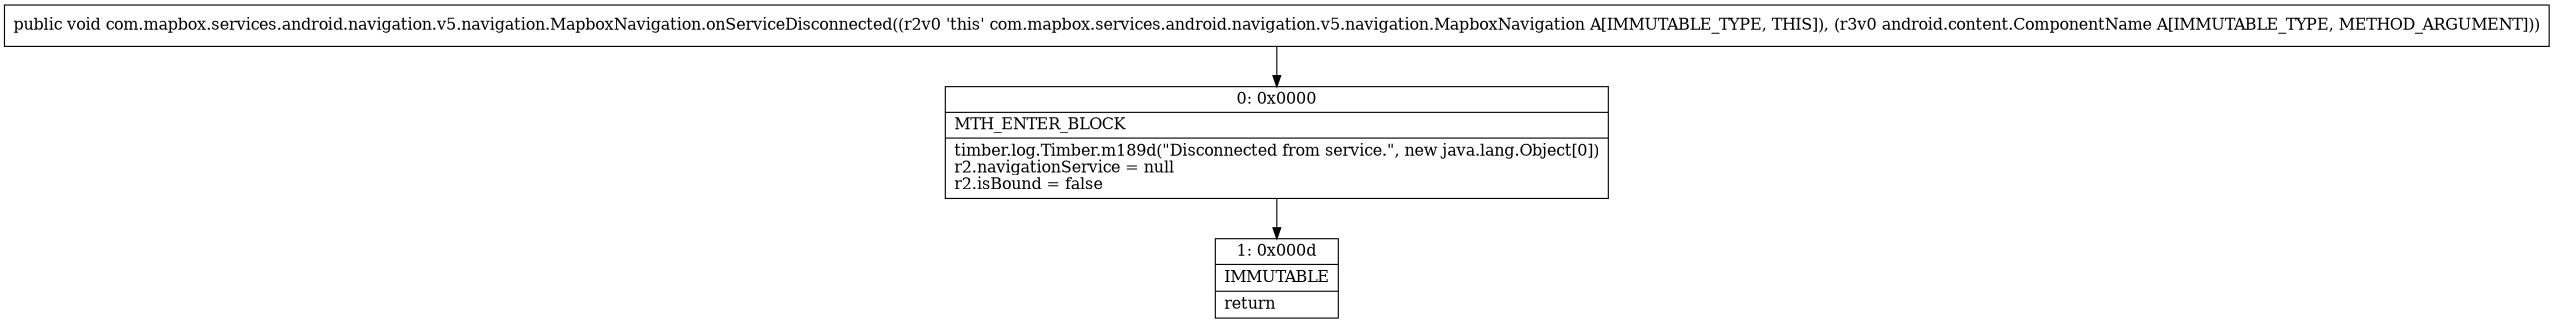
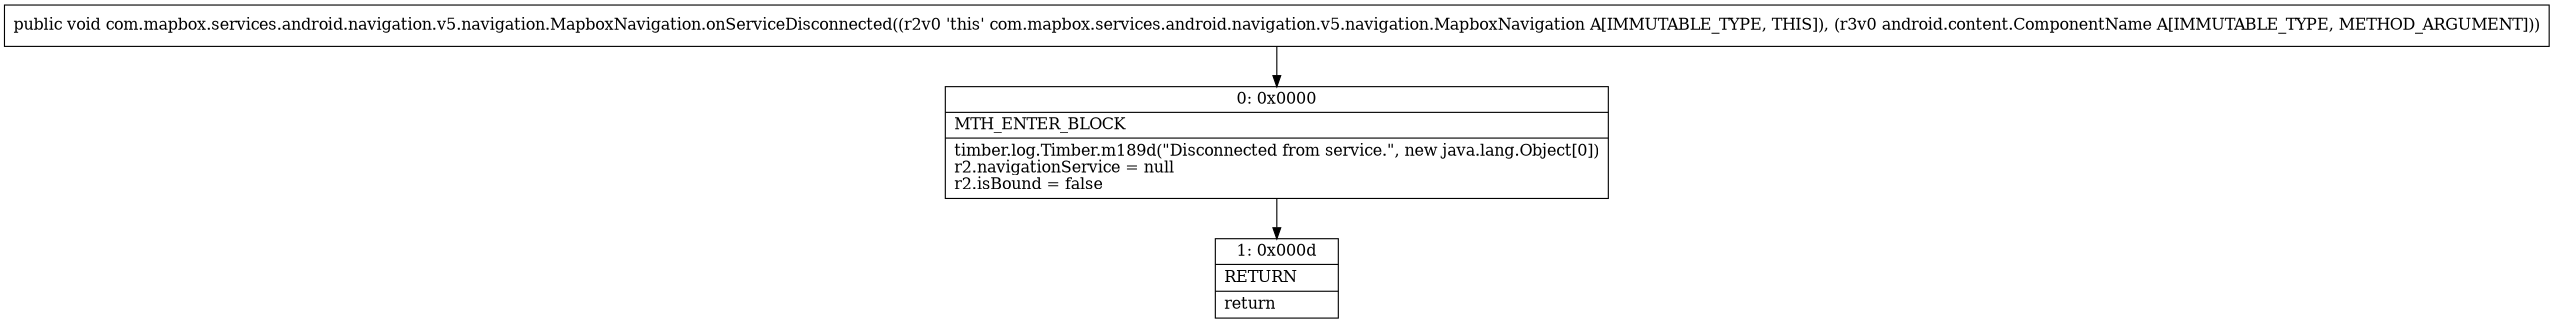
(1277, 277) -> (1261, 277)
